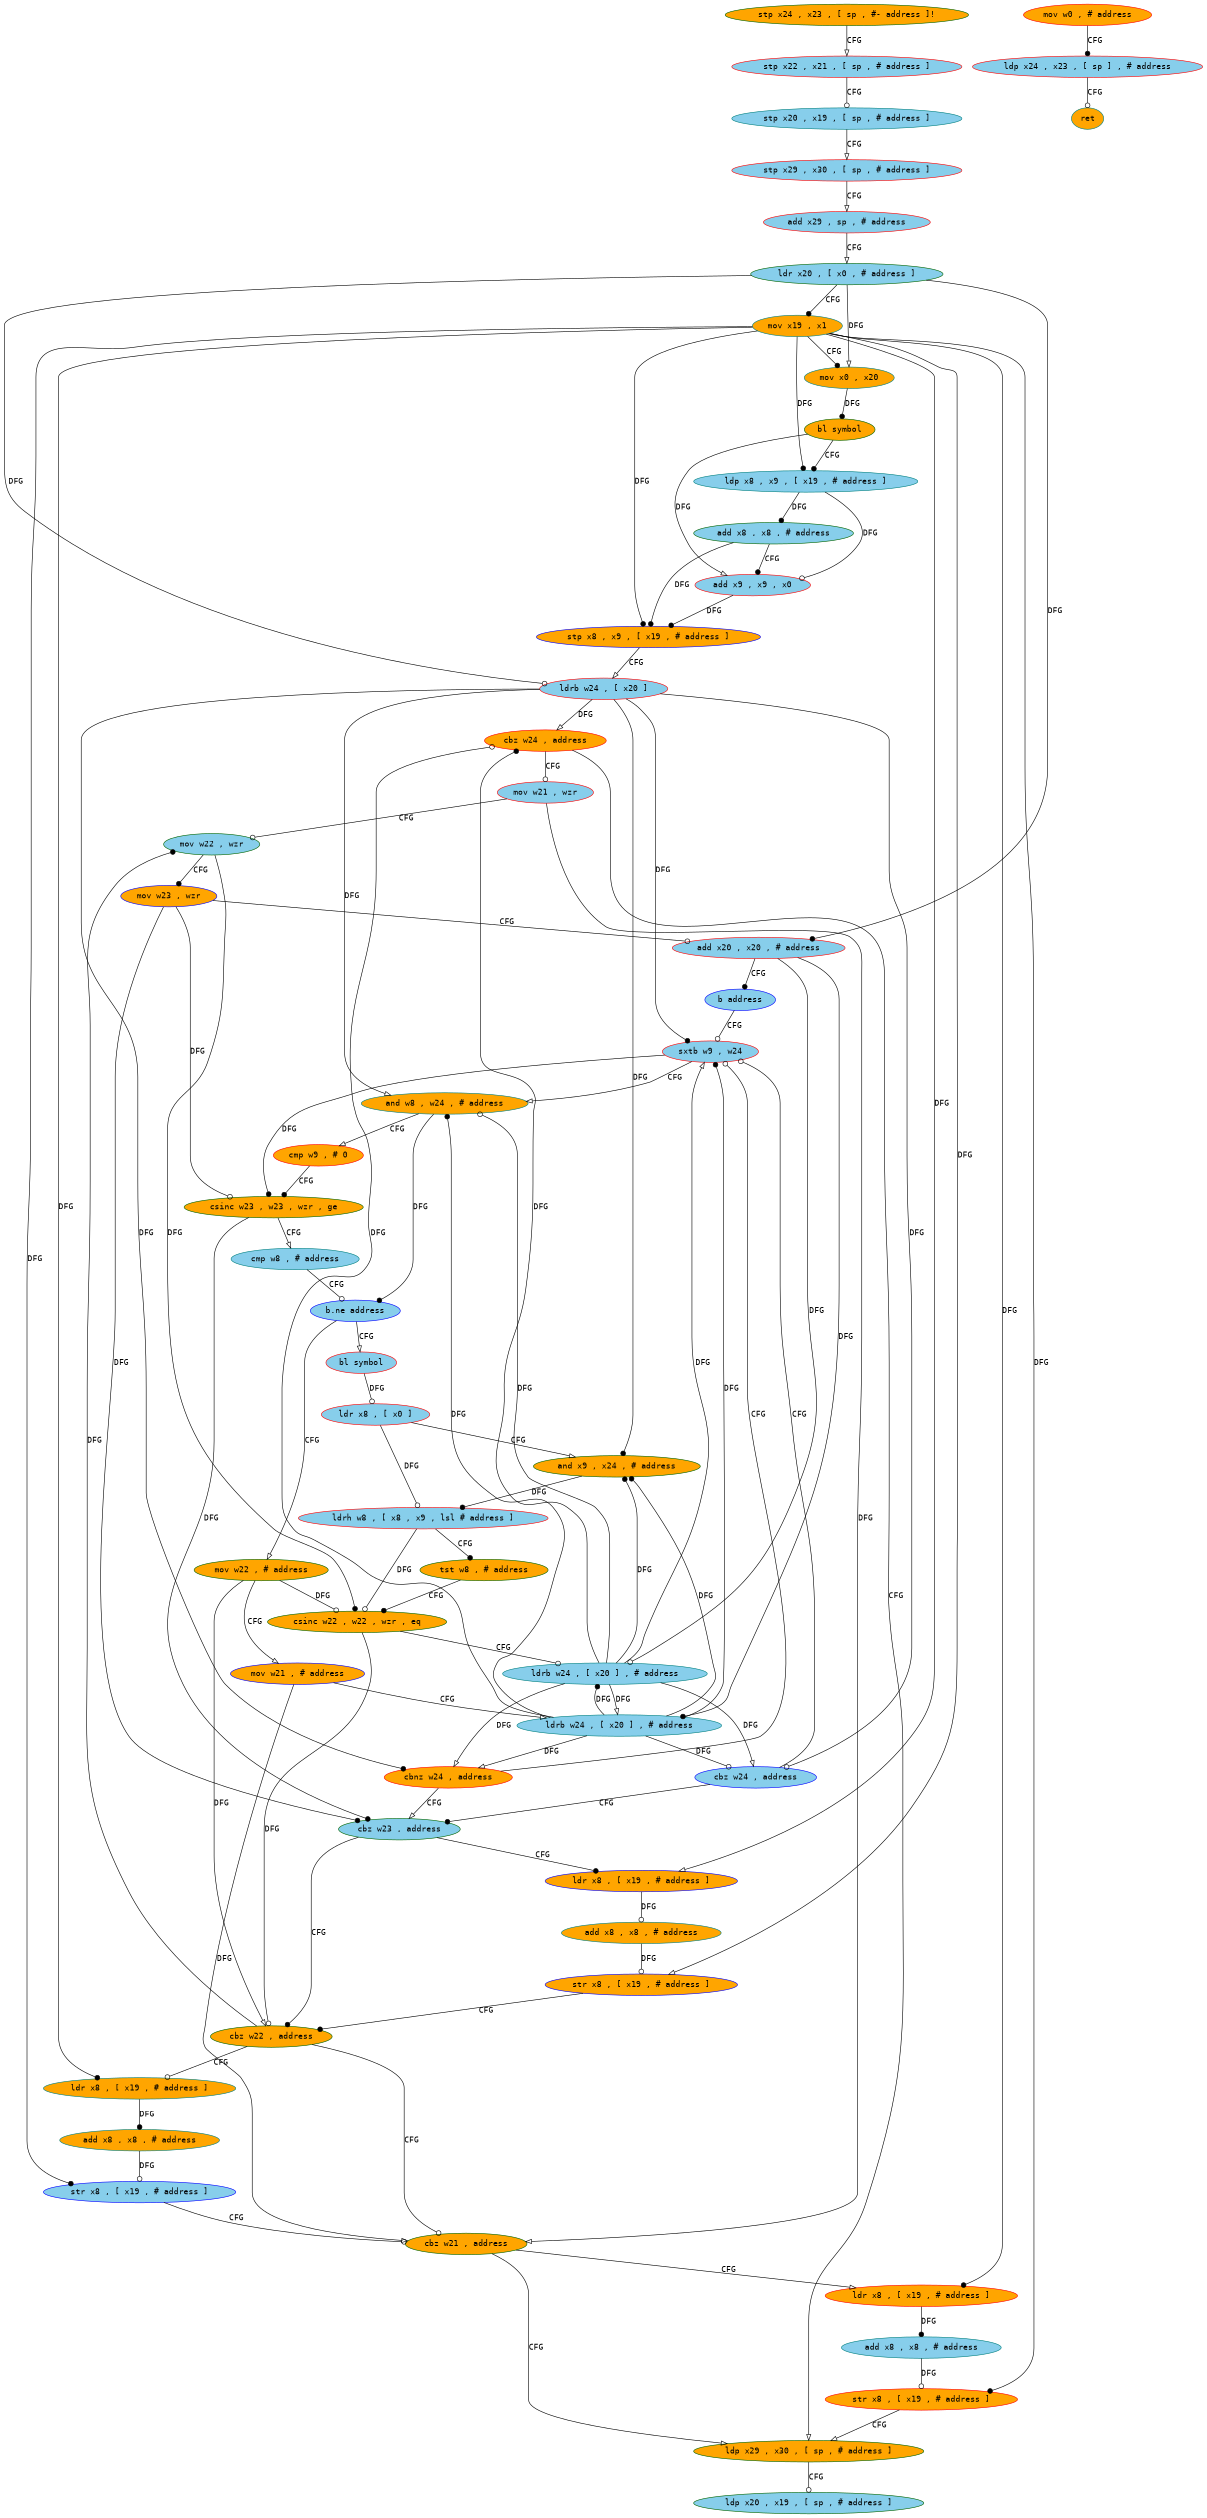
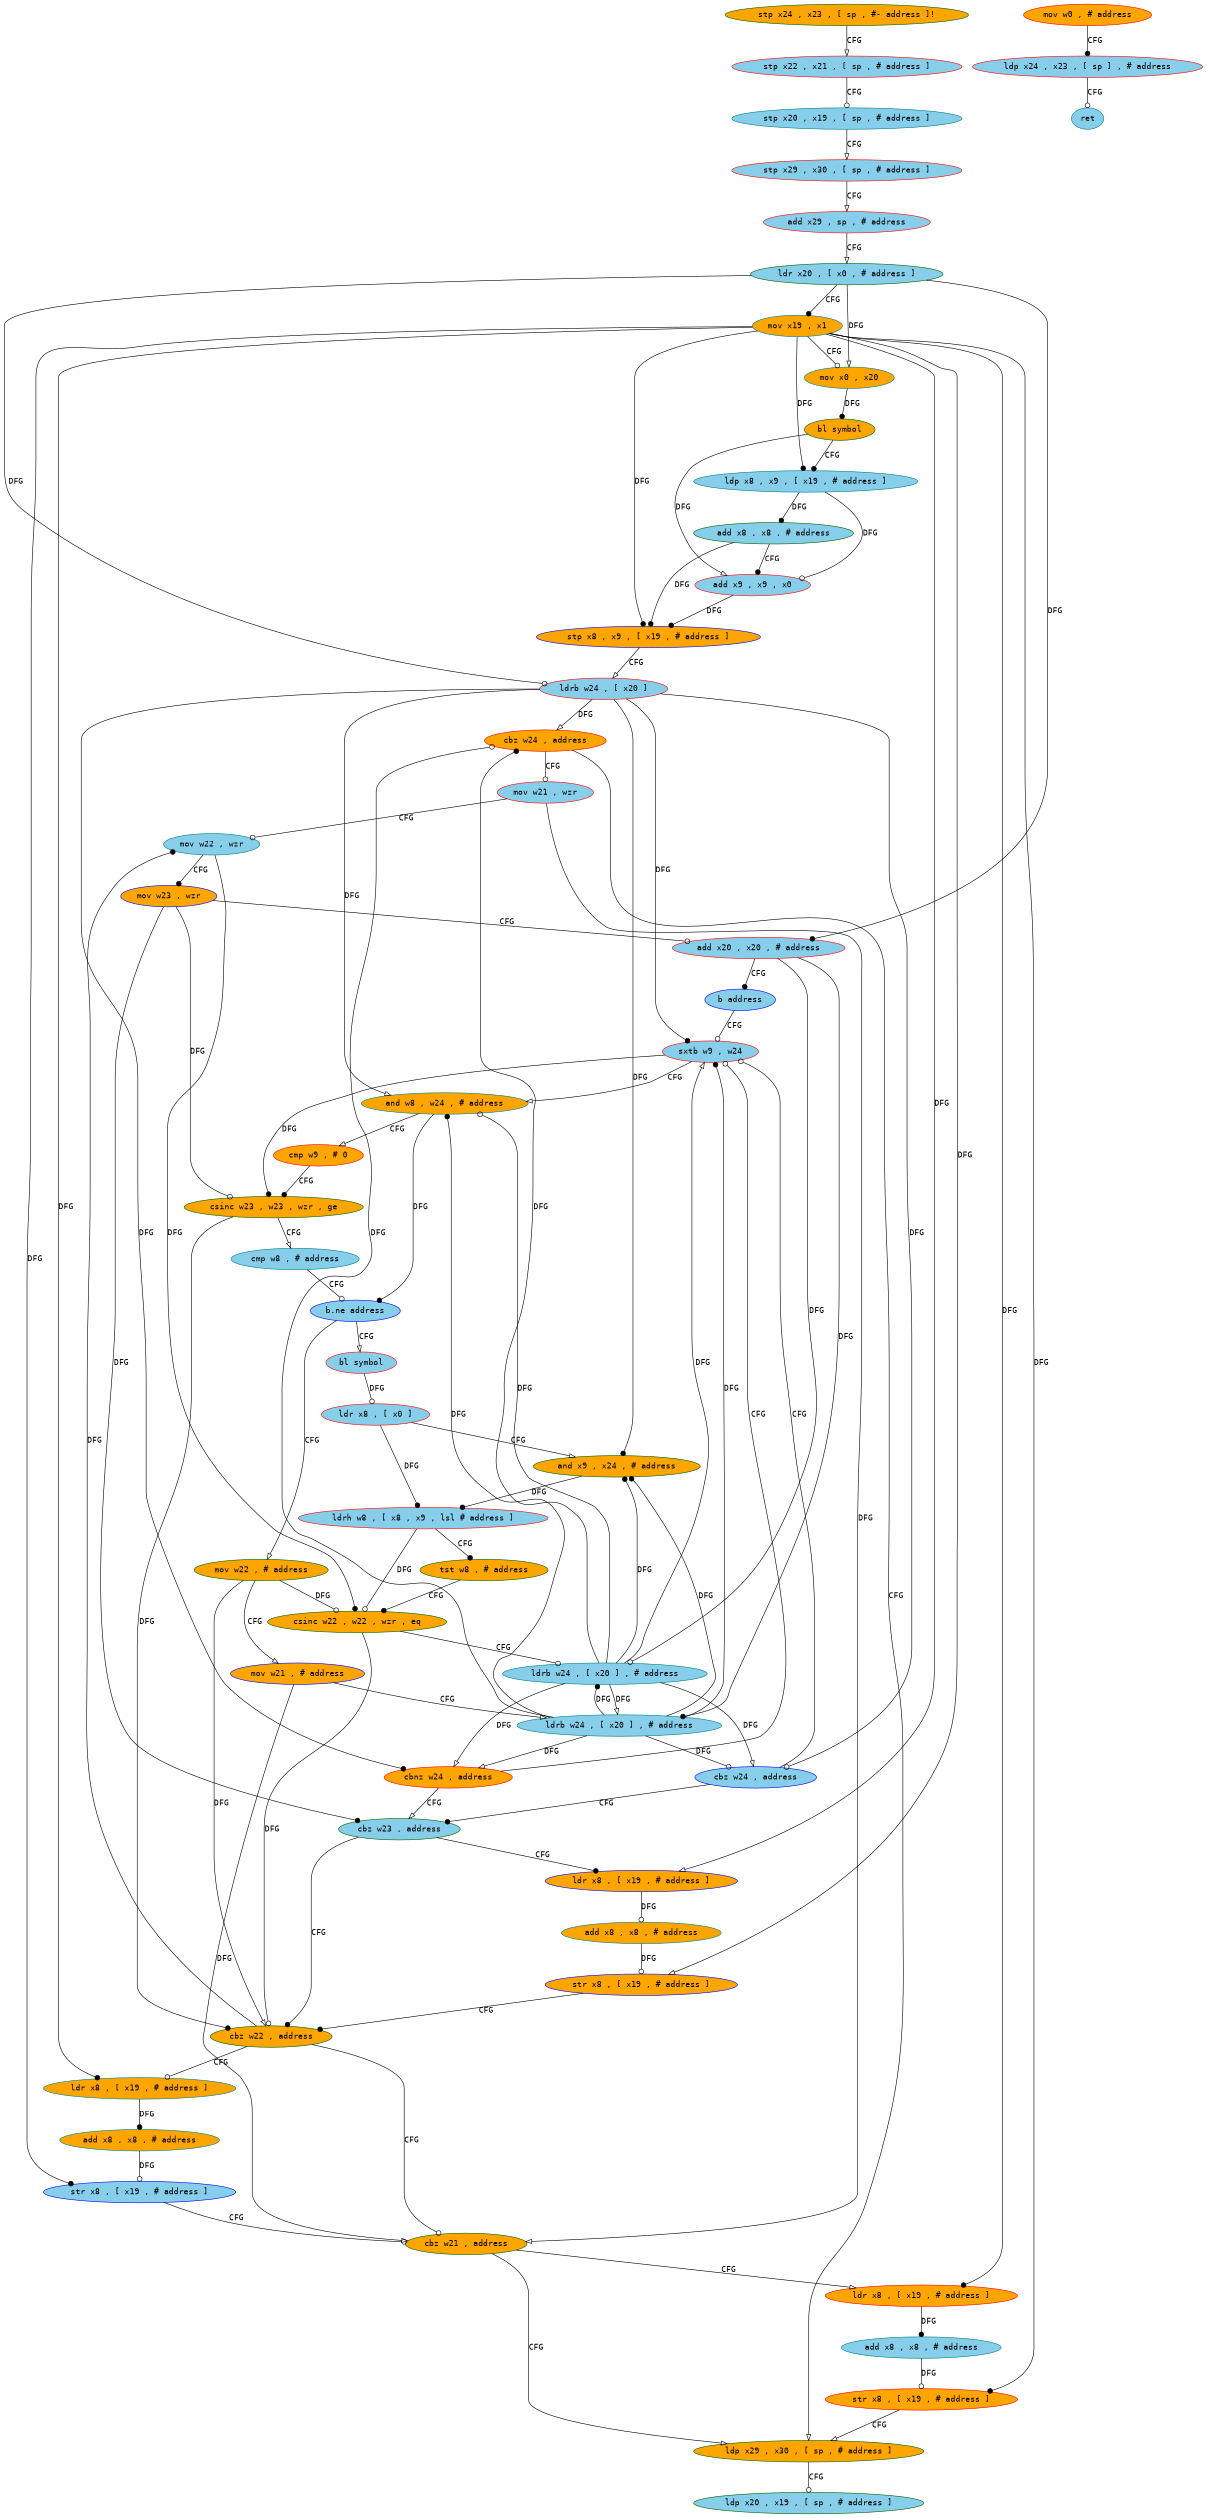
(1088, 119) -> (1088, 119)
(822, 350) -> (822, 350)
(212, 844) -> (212, 844)
(398, 1464) -> (398, 1464)
(184, 1559) -> (138, 1638)
